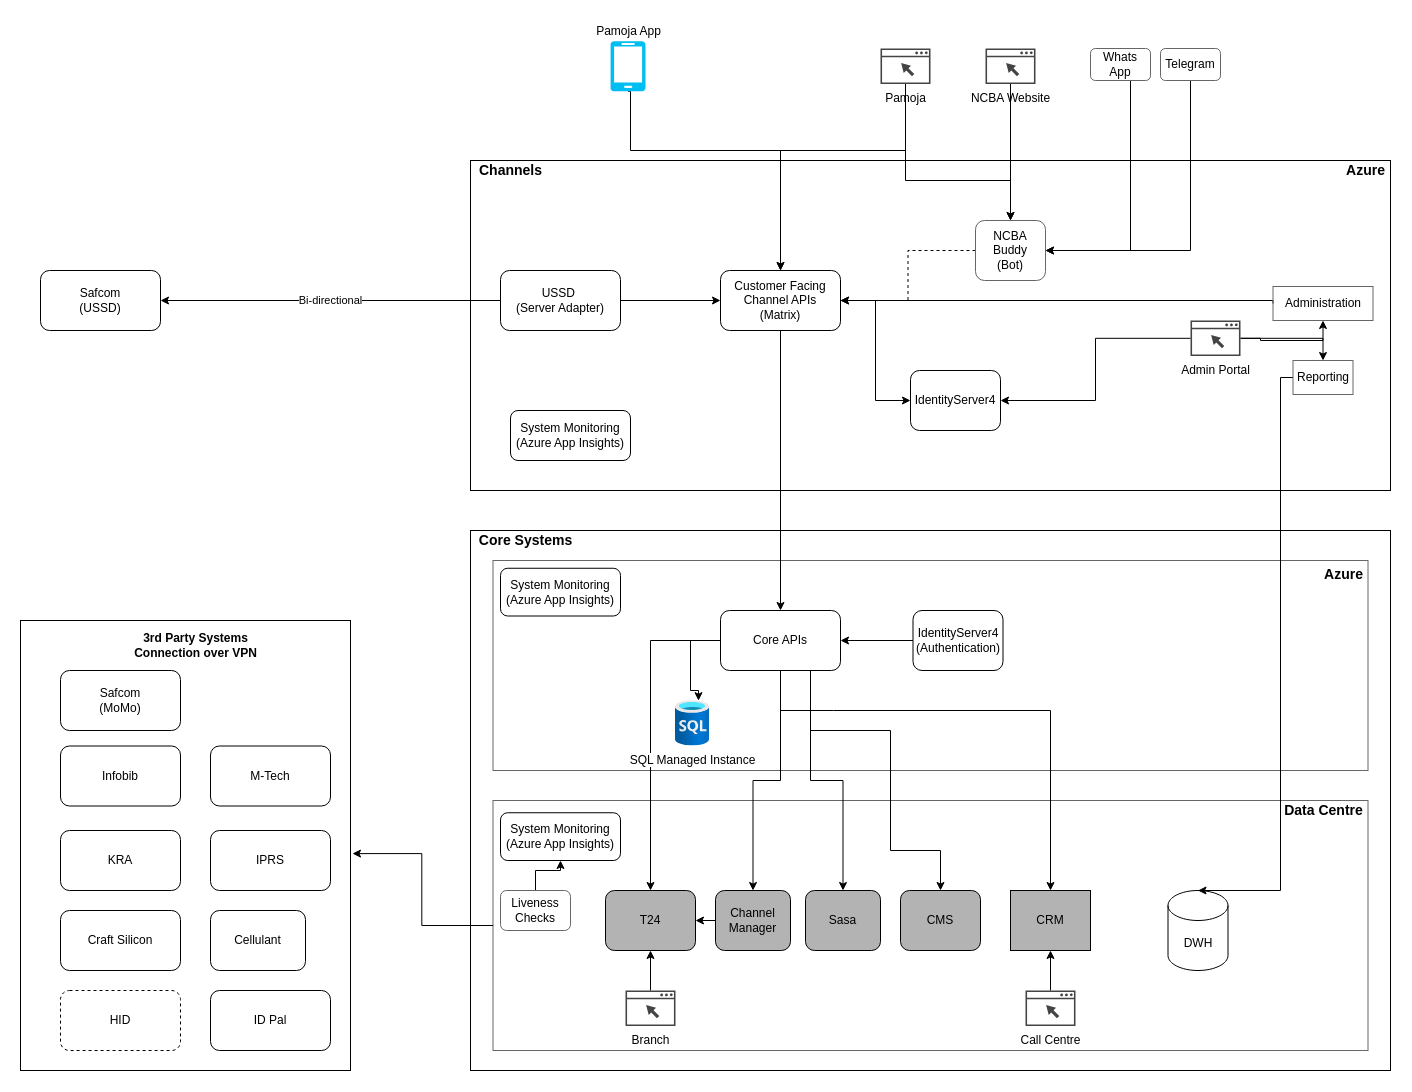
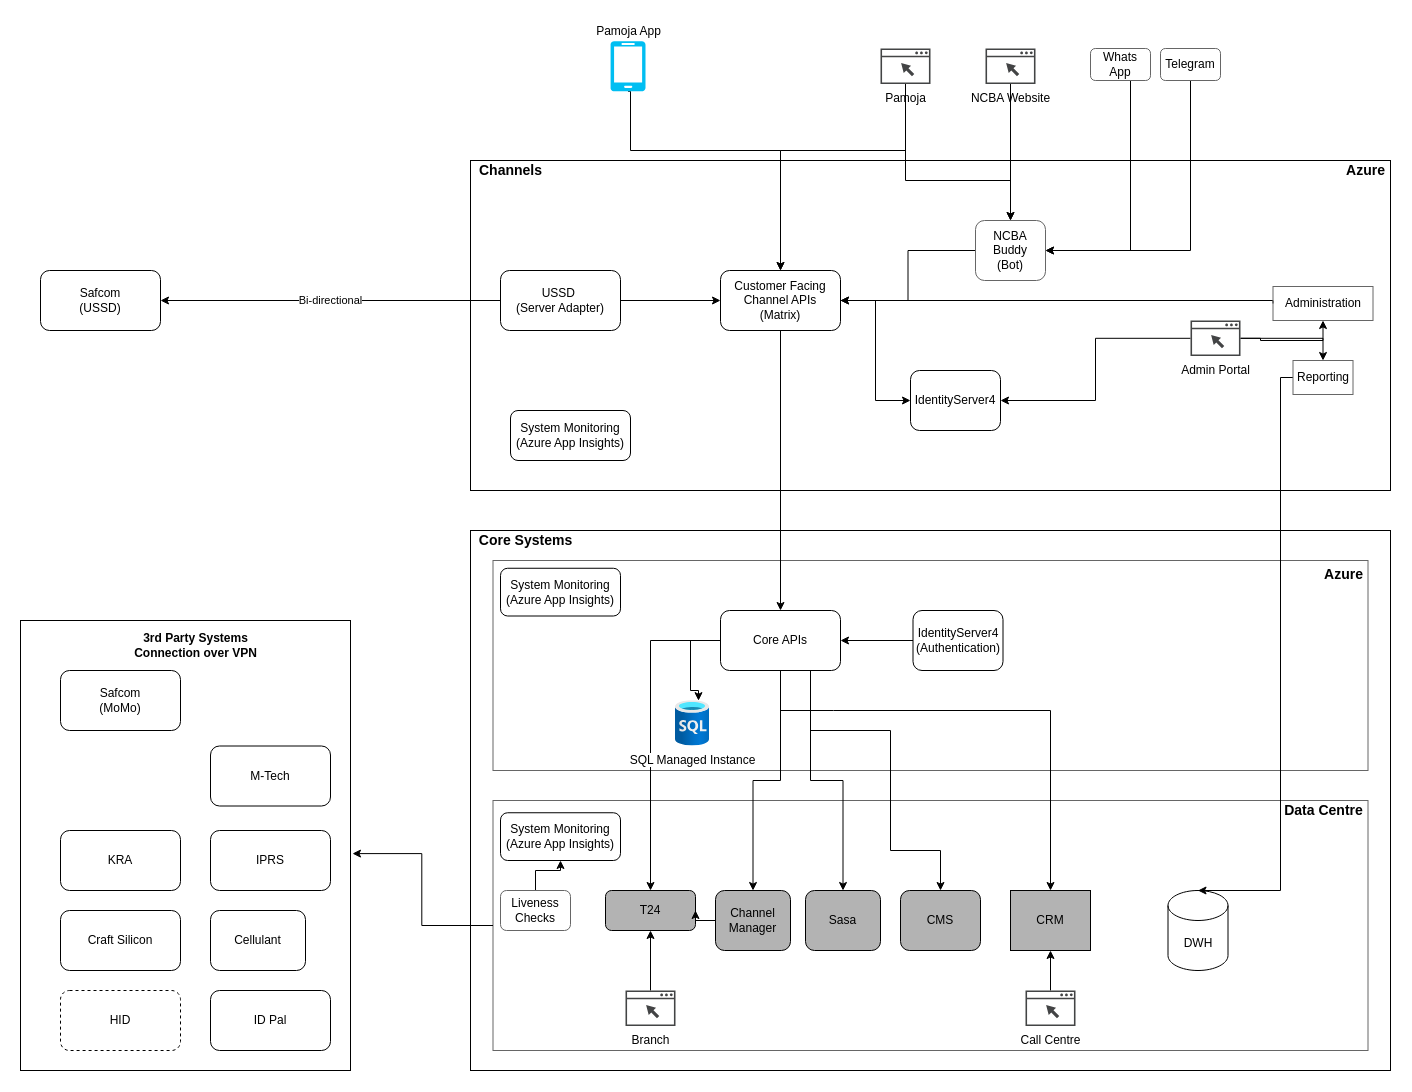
(917, 251) -> (917, 251)
(121, 776) -> none
(651, 921) -> (651, 911)
